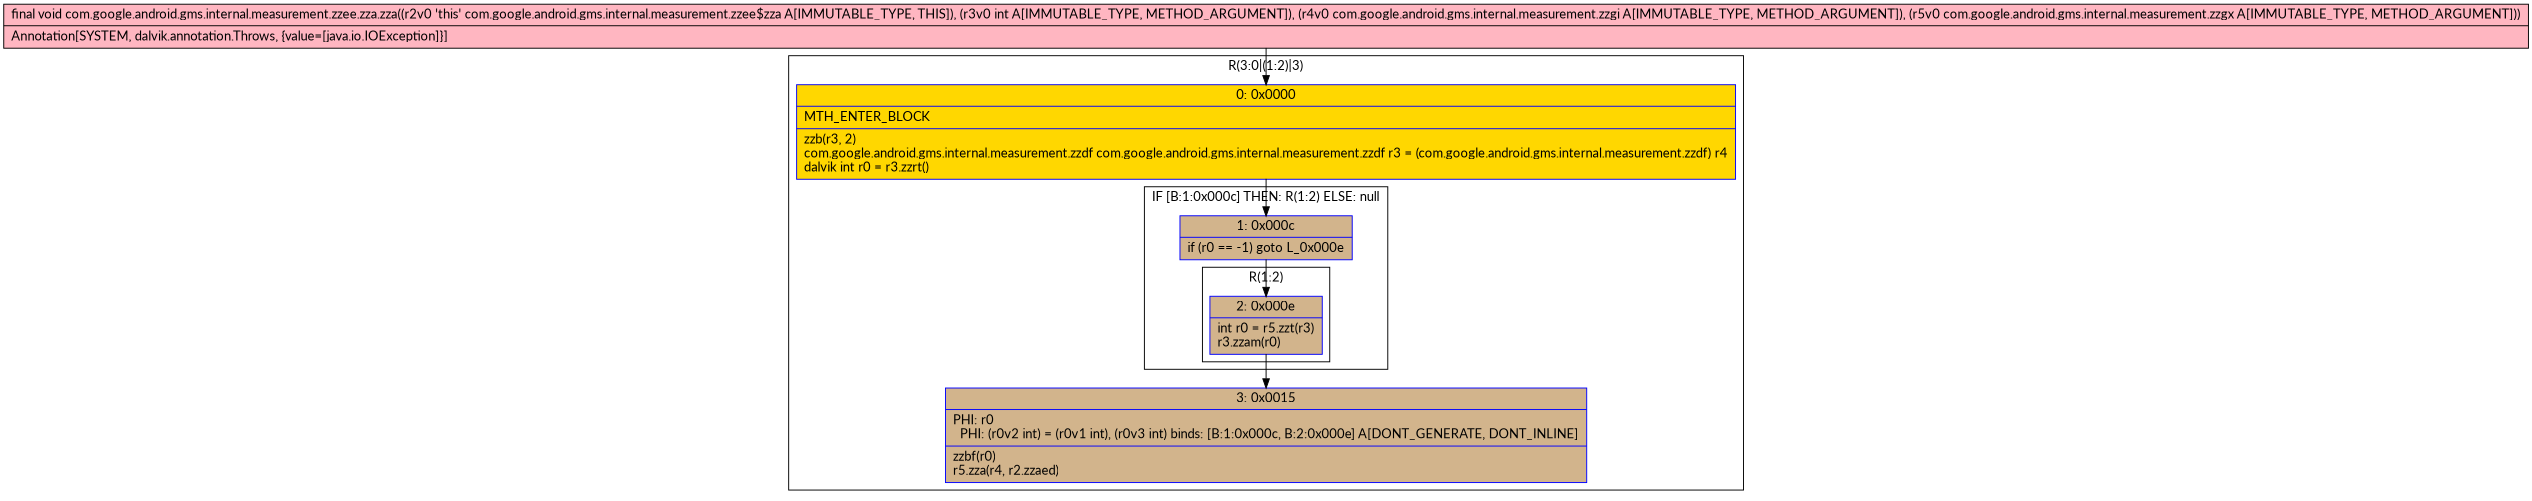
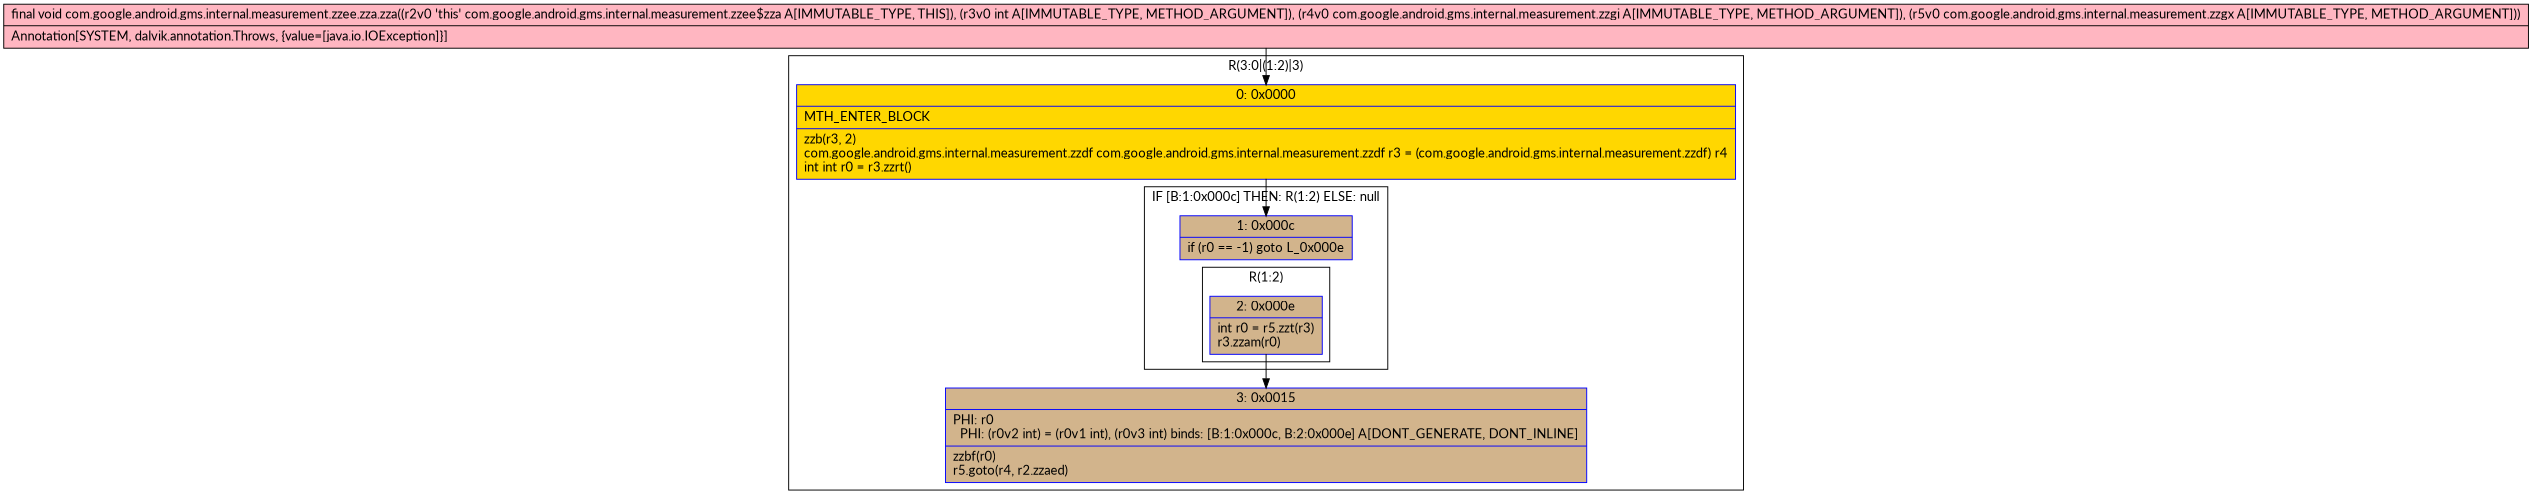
(867, 168) -> (858, 168)
(1266, 273) -> none
(1006, 471) -> (1011, 471)
